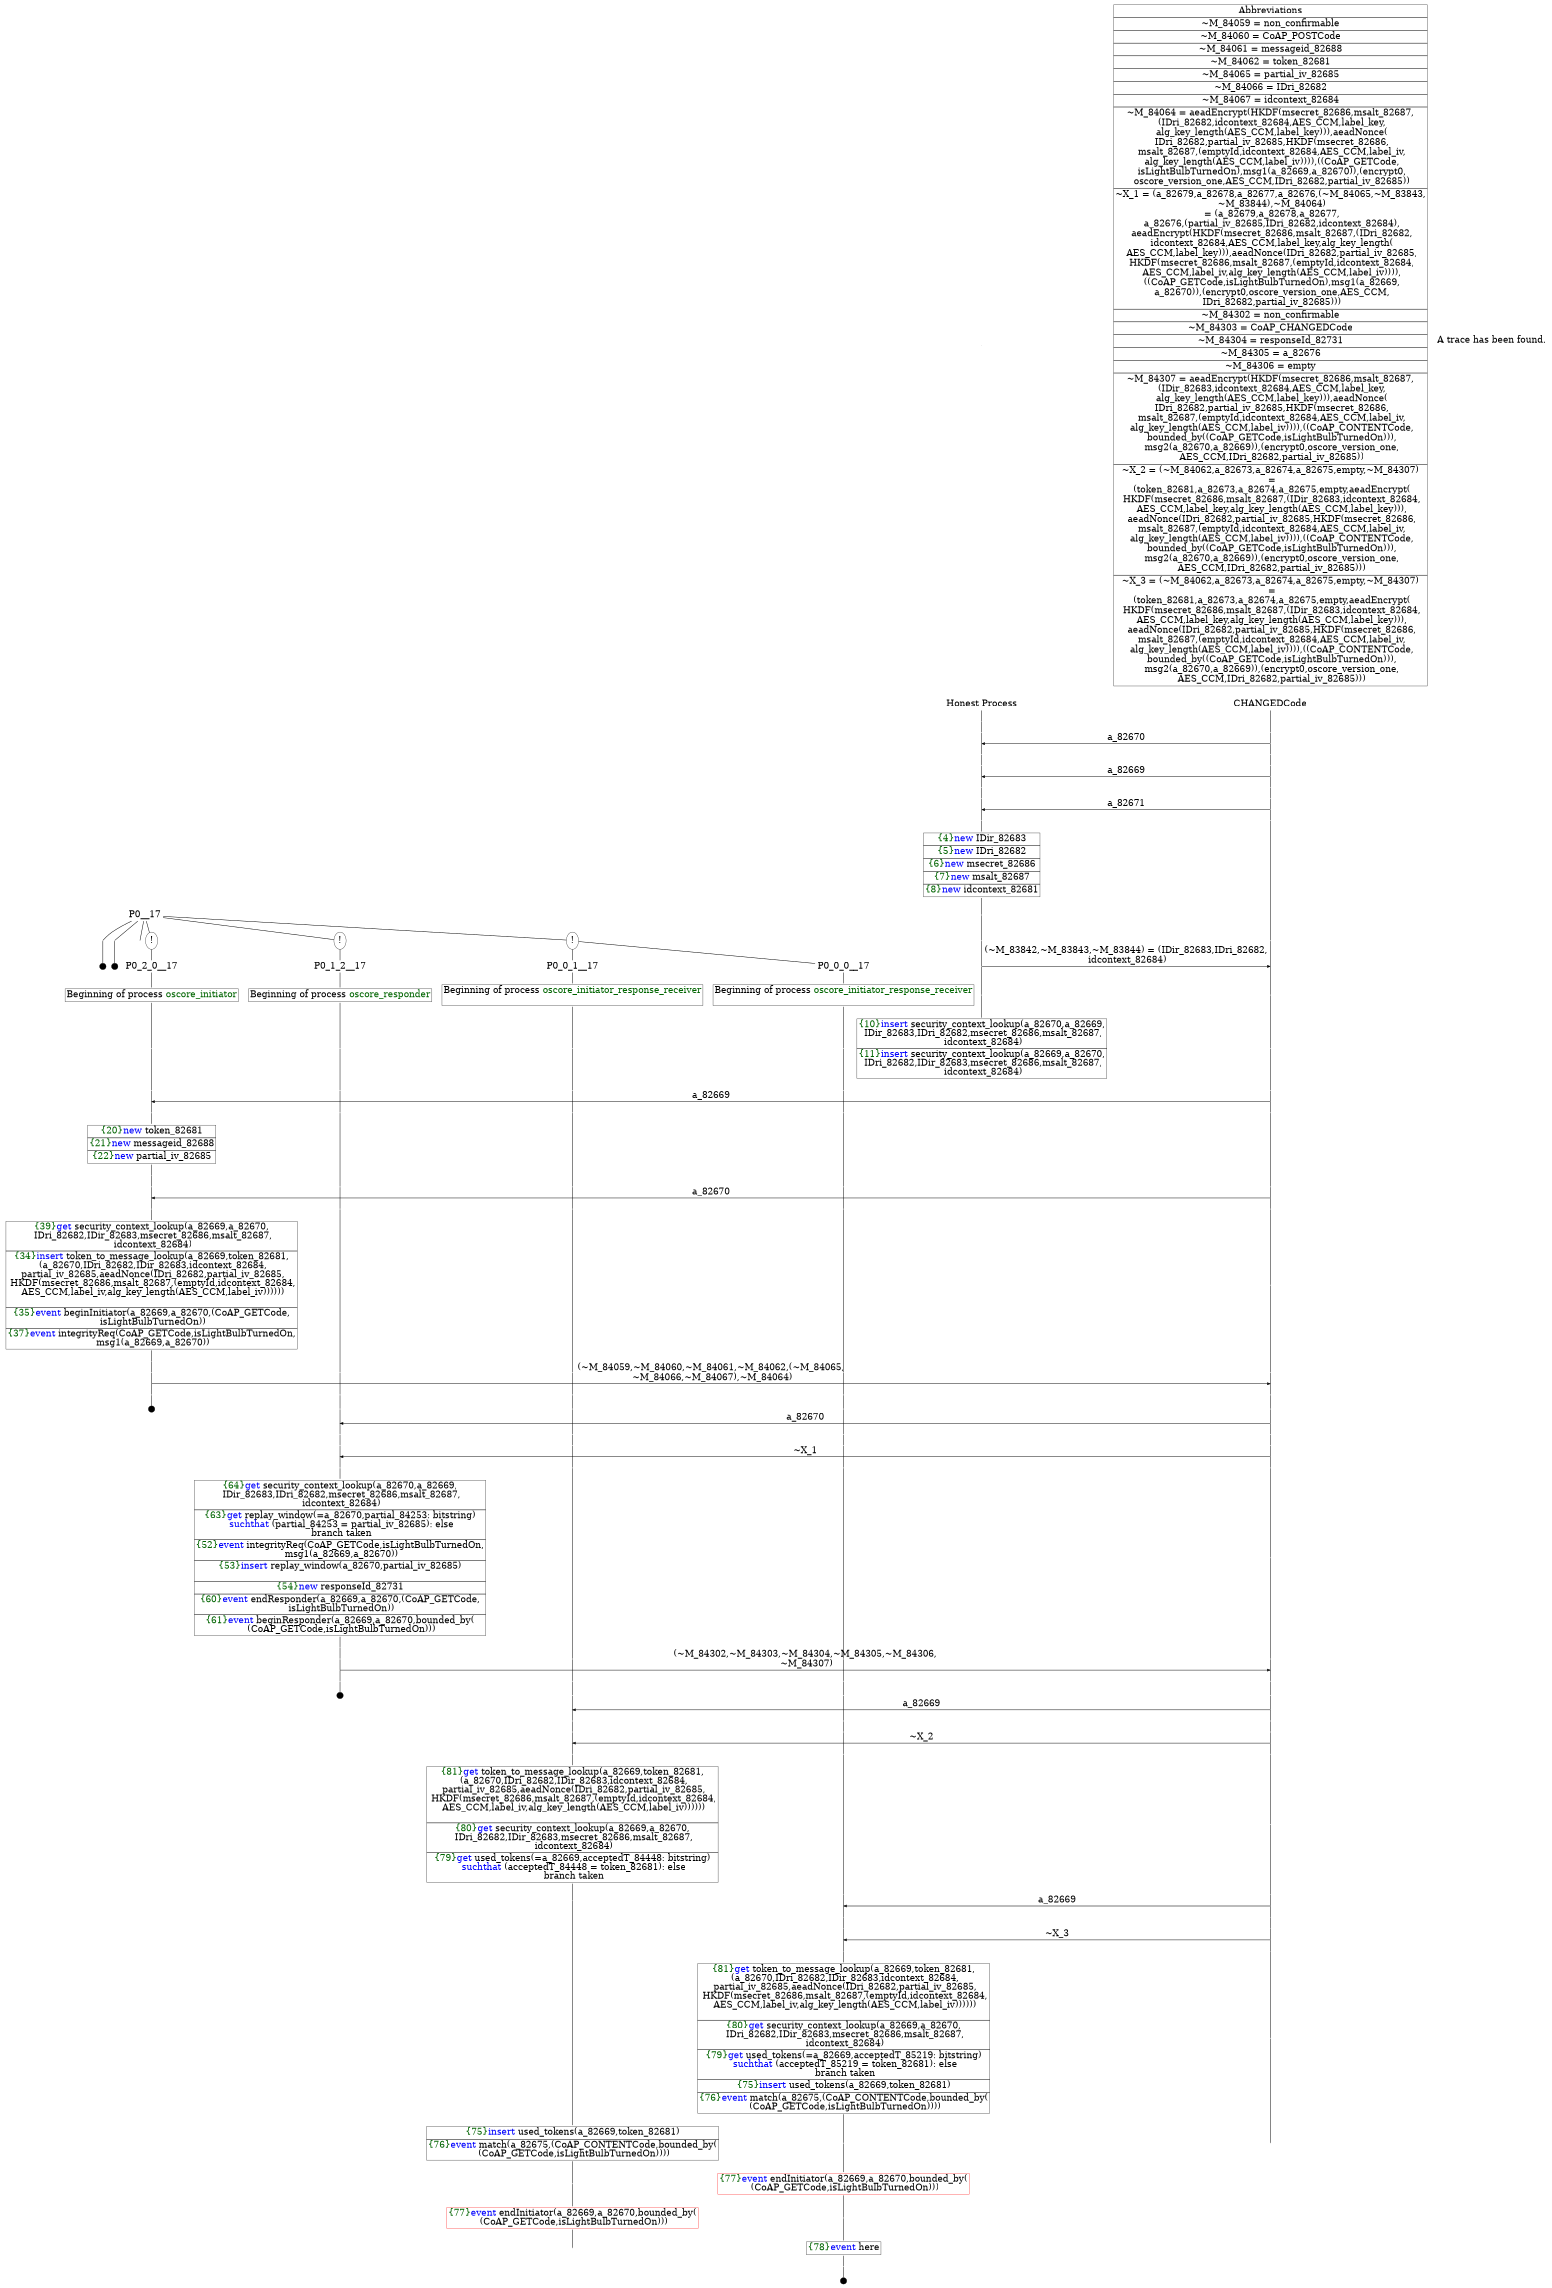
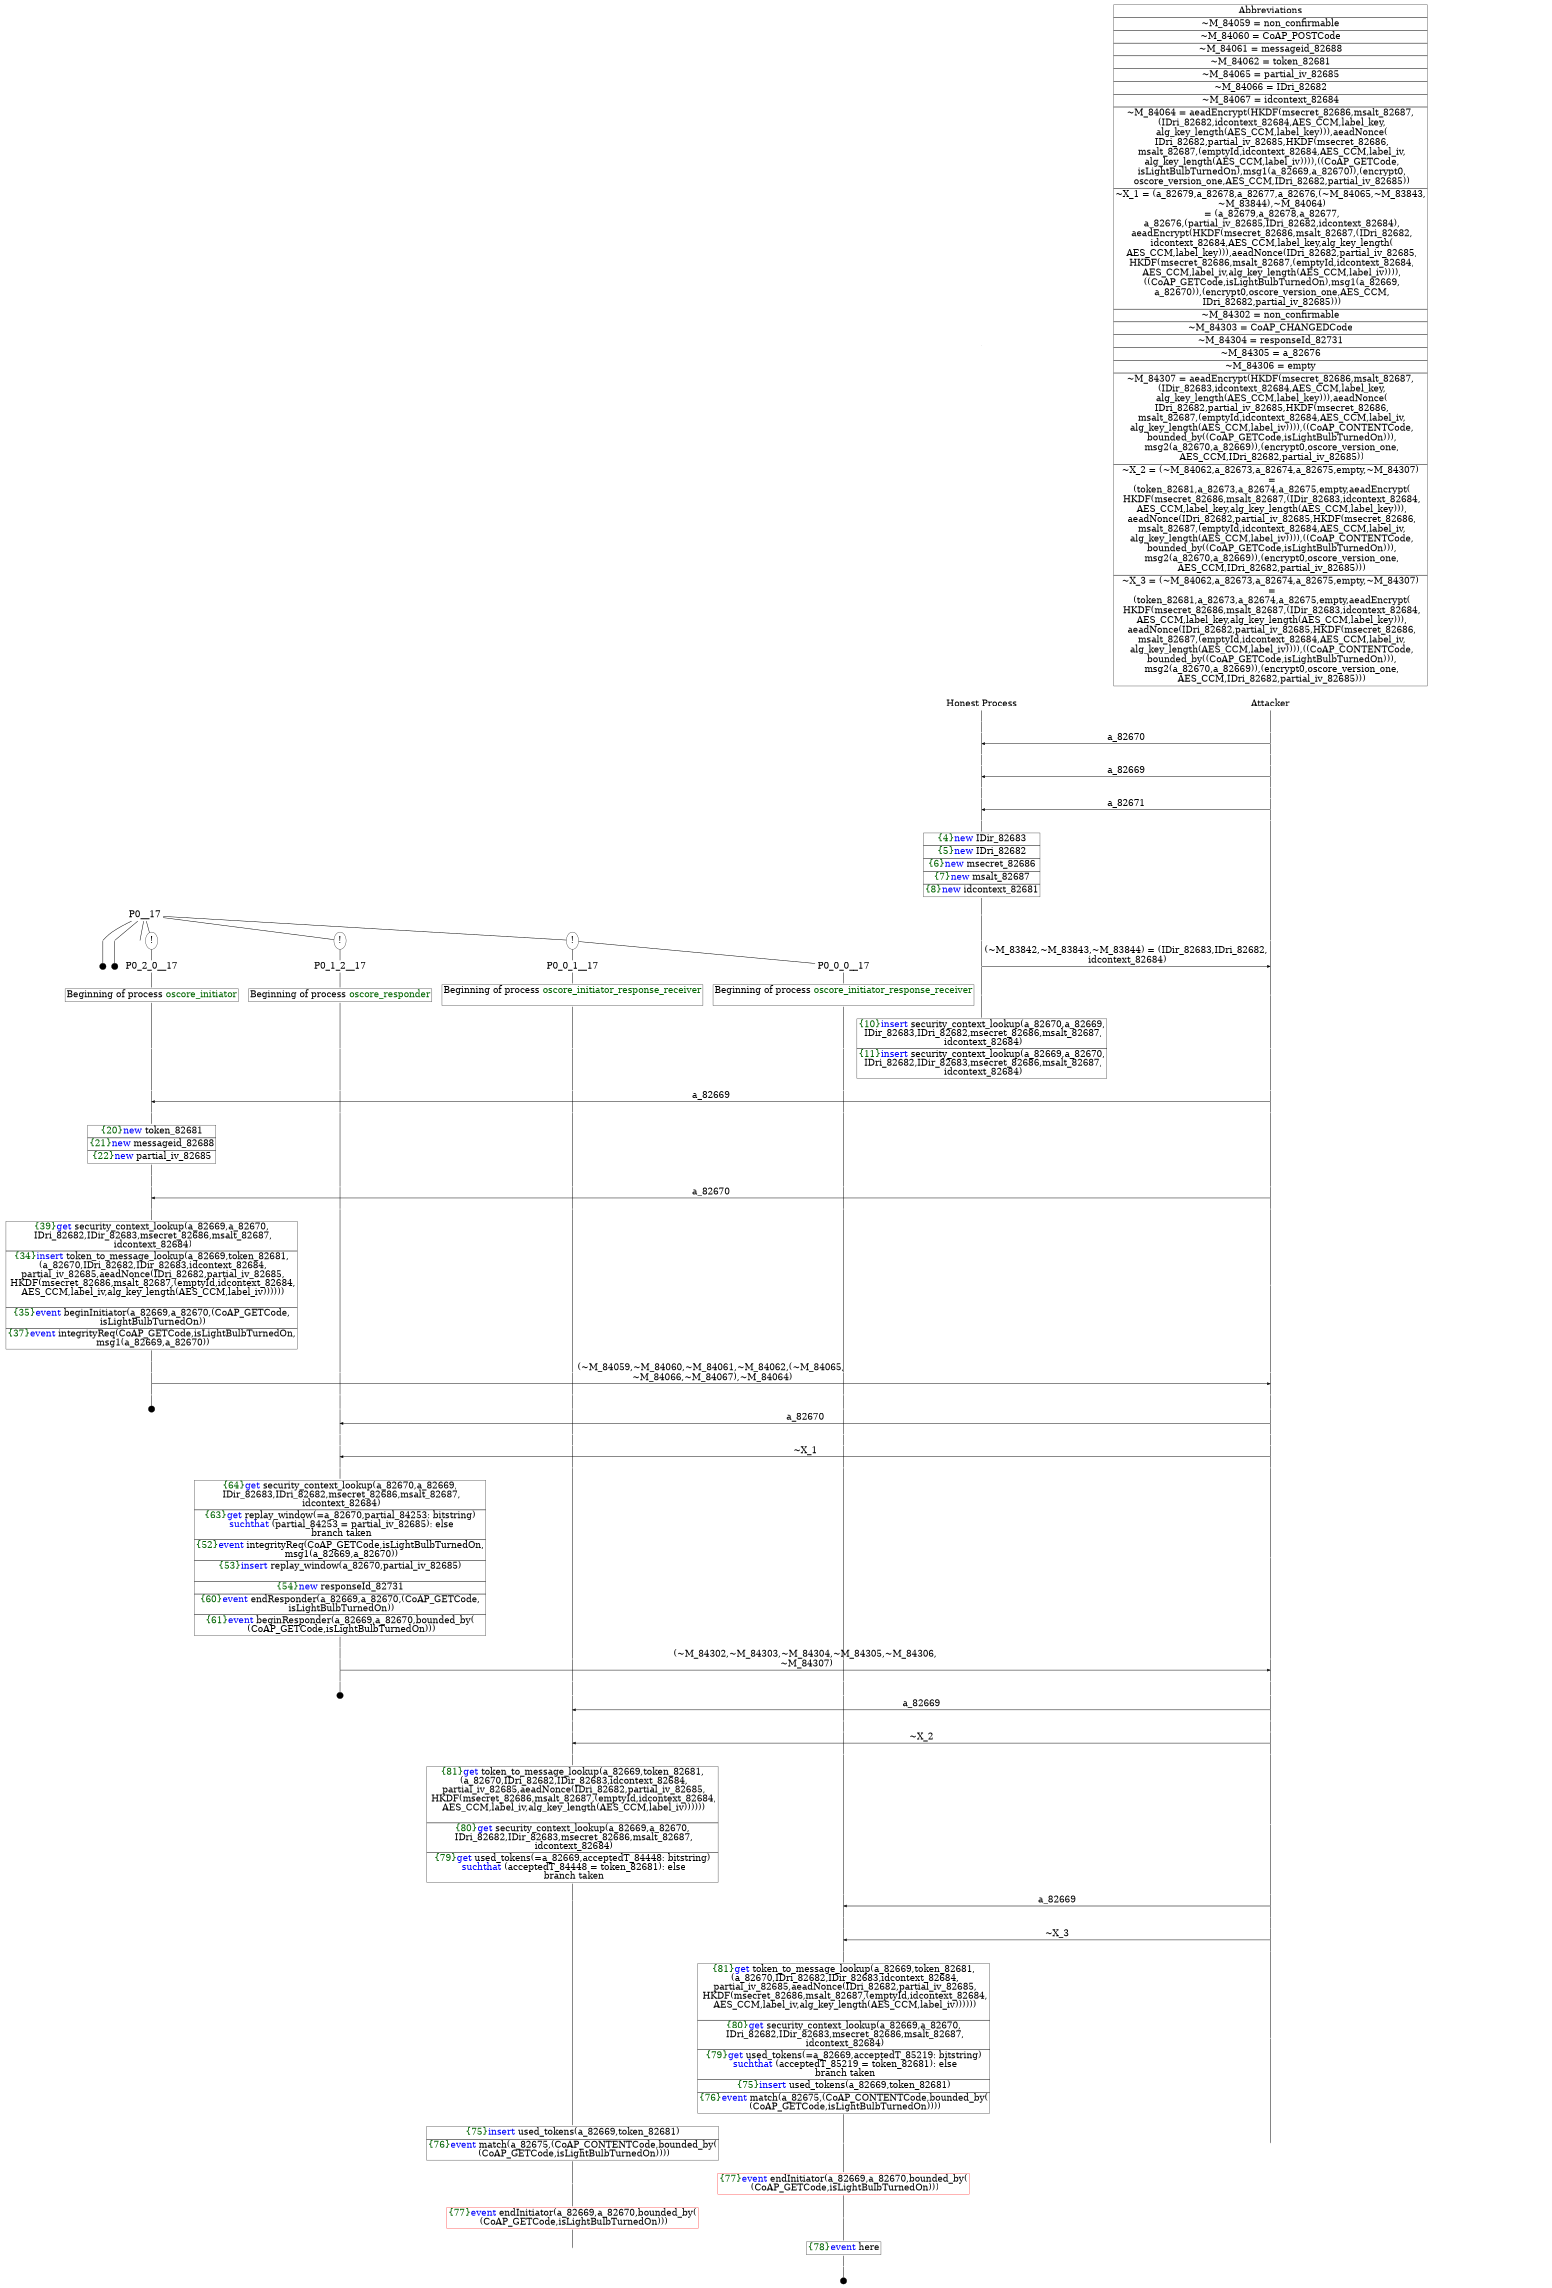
(1492, 345) -> none
(1270, 704) -> (1270, 704)
